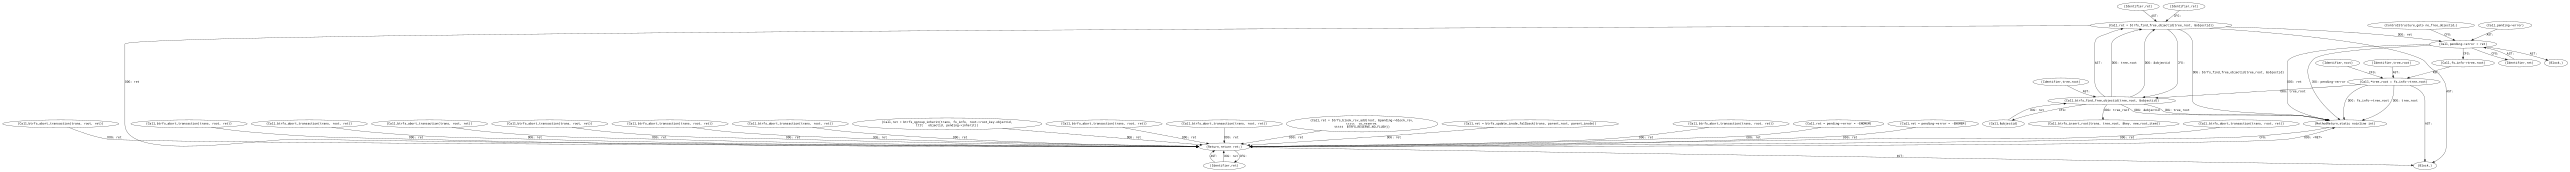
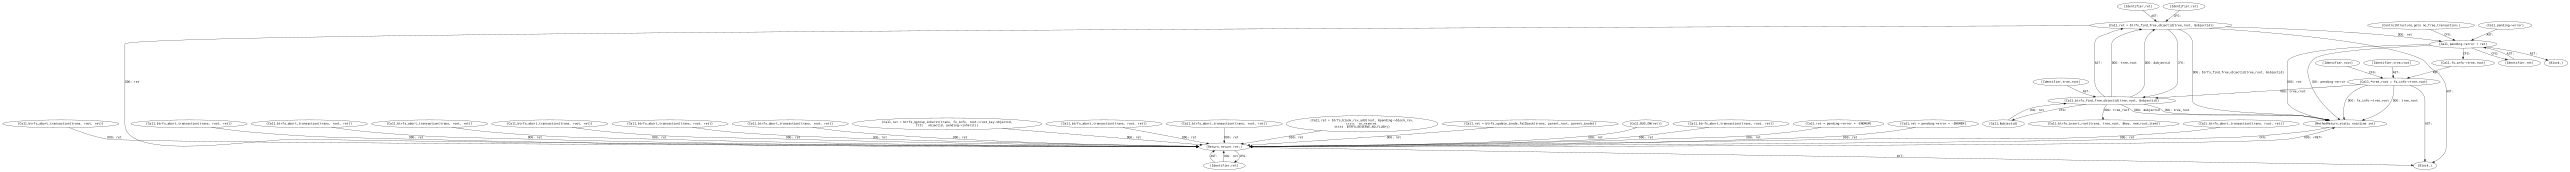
(2421, 25) -> (2421, 25)
none -> (1646, 124)
